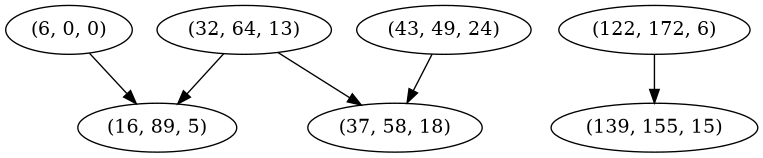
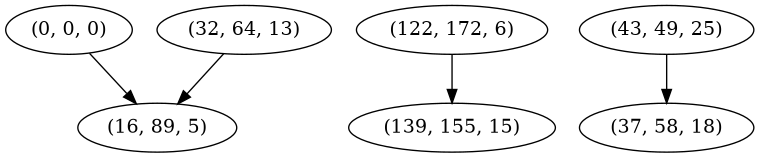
(69, 30) -> (69, 30)
(444, 30) -> (667, 30)
(314, 75) -> none
